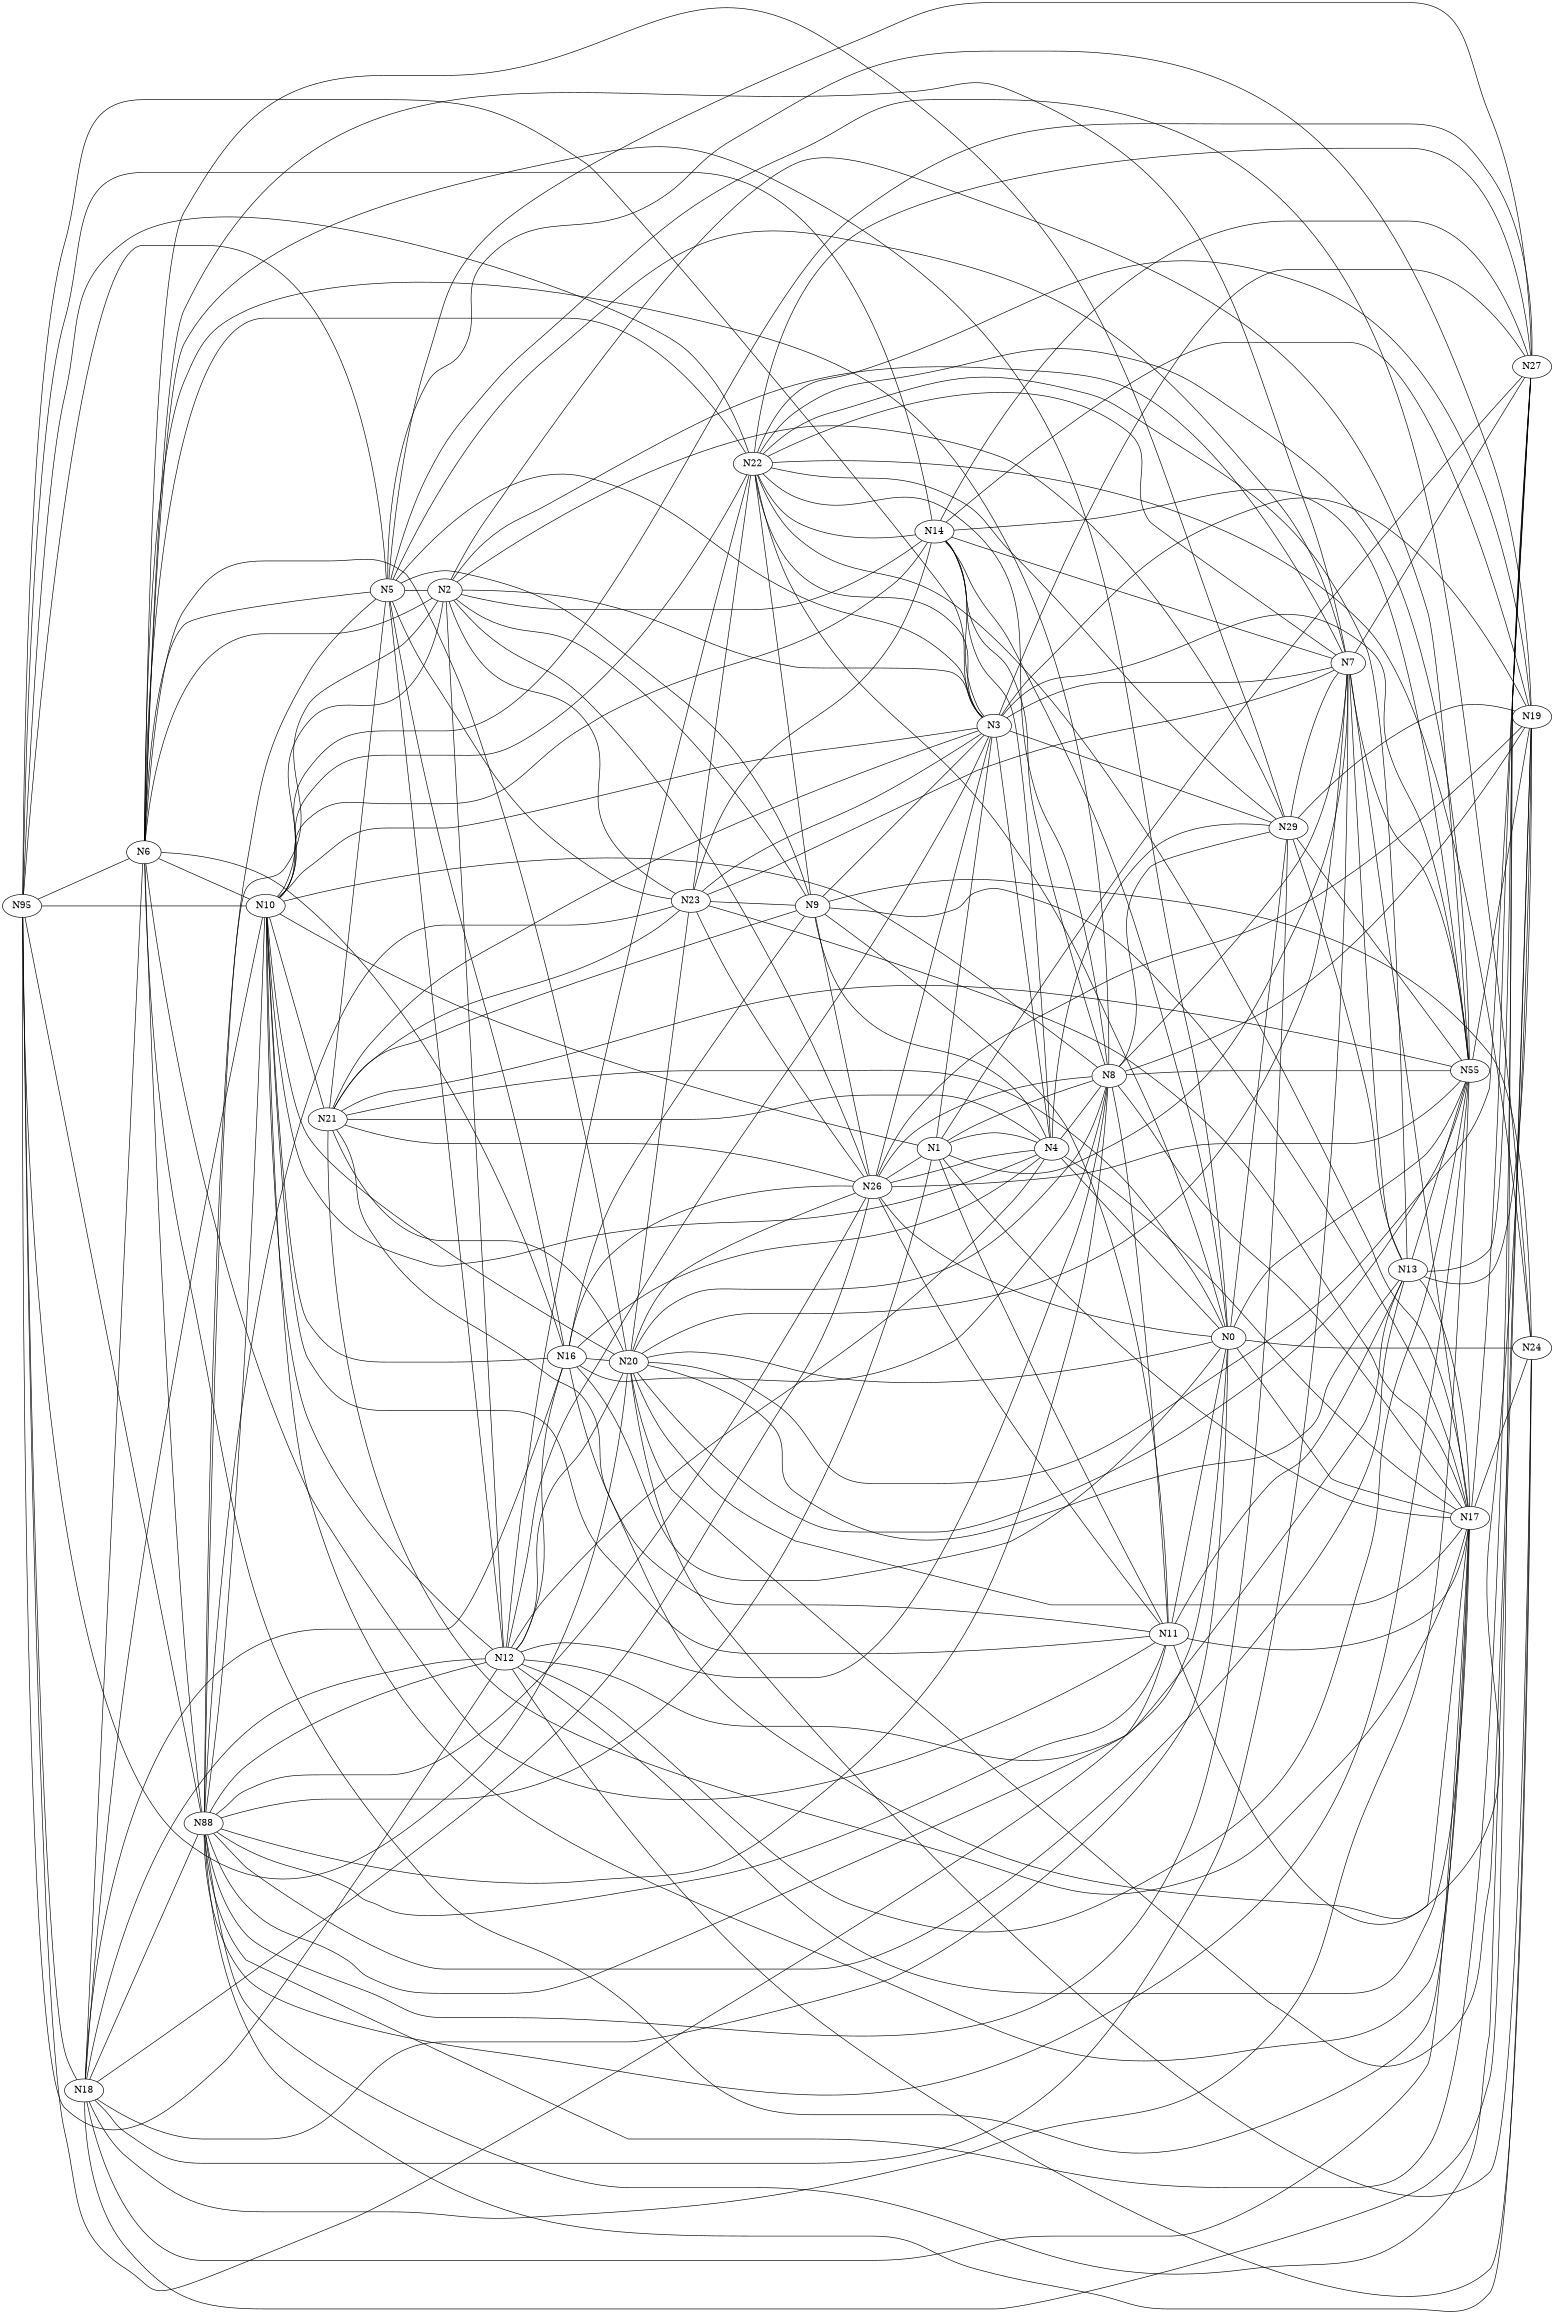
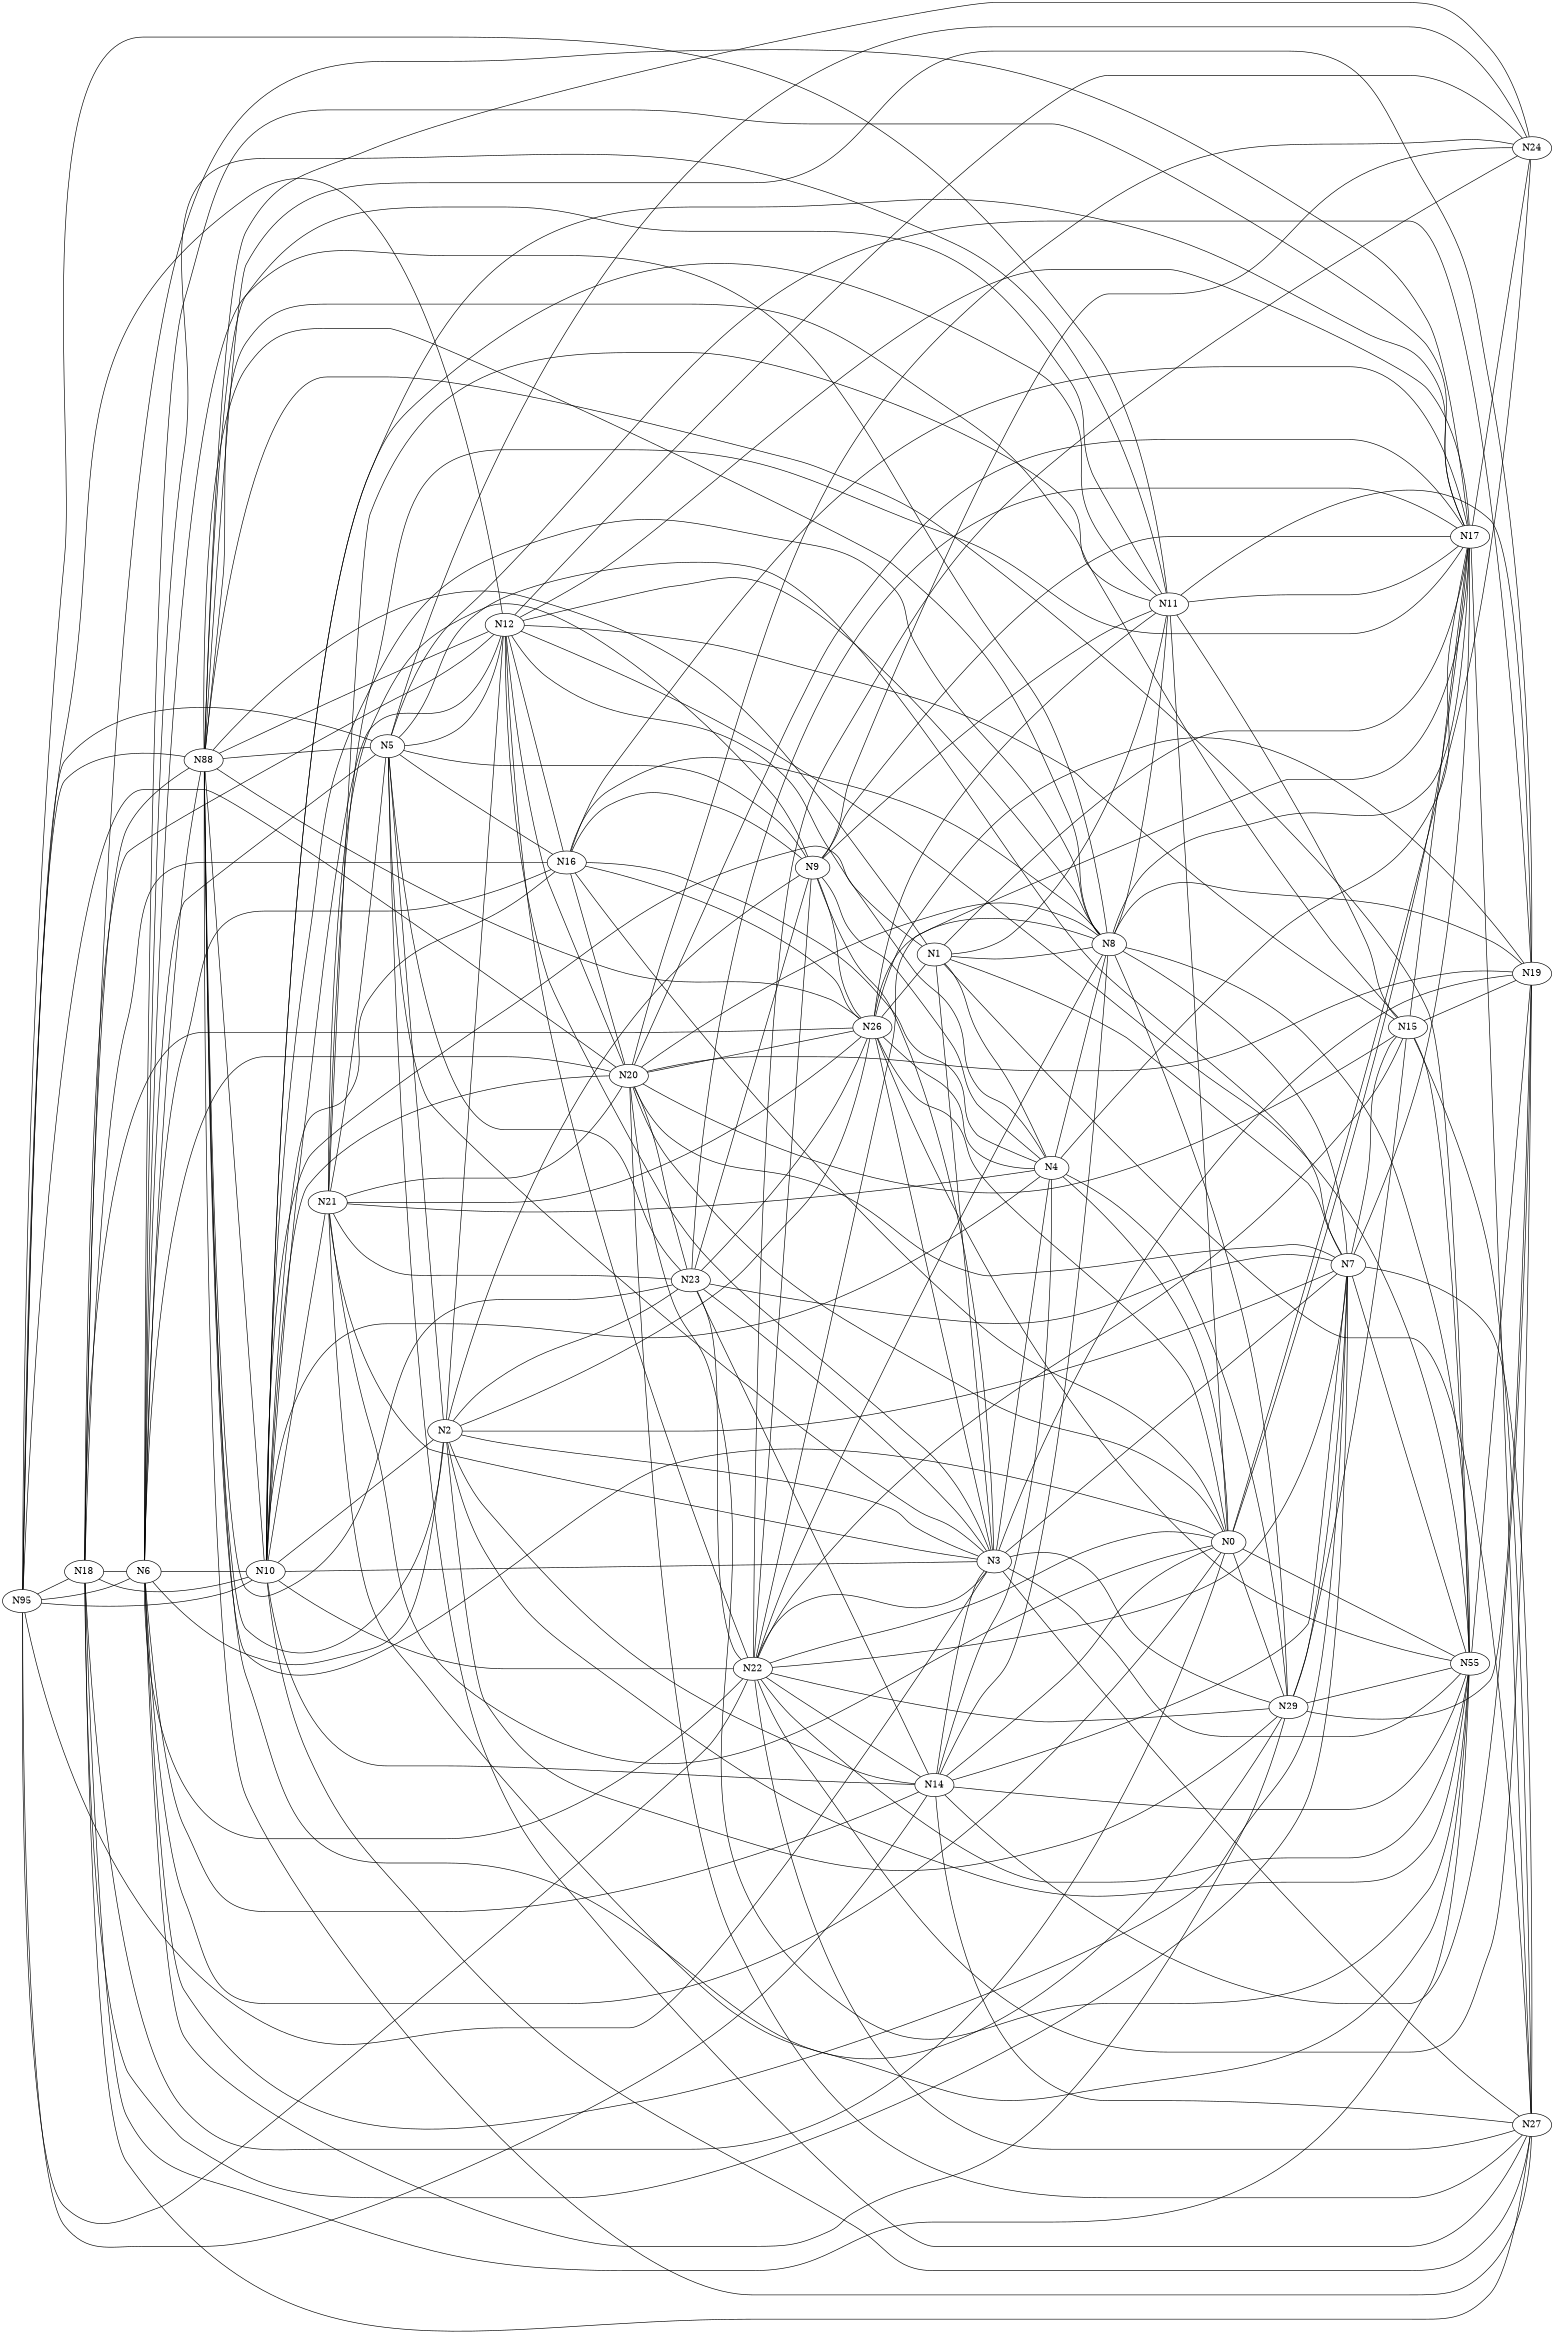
(1408, 1270) -> (1408, 1027)
none -> (414, 1912)
